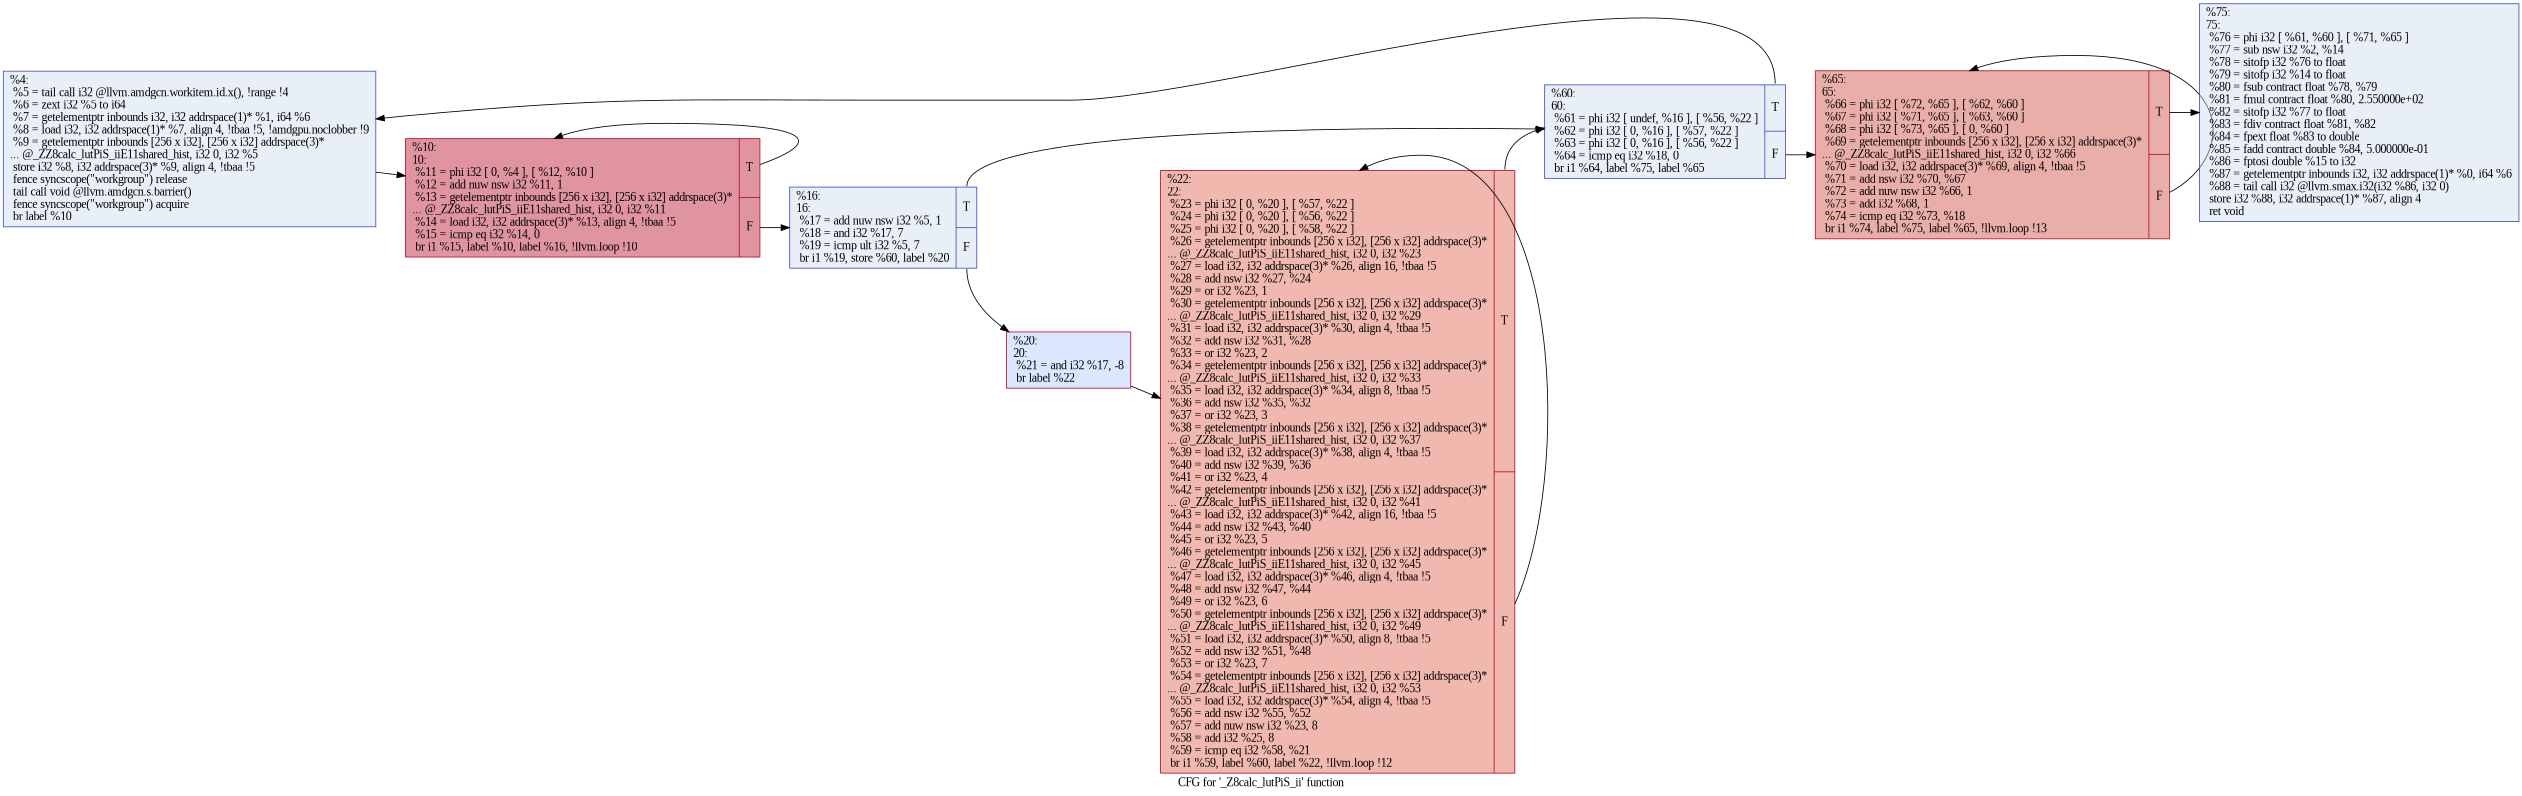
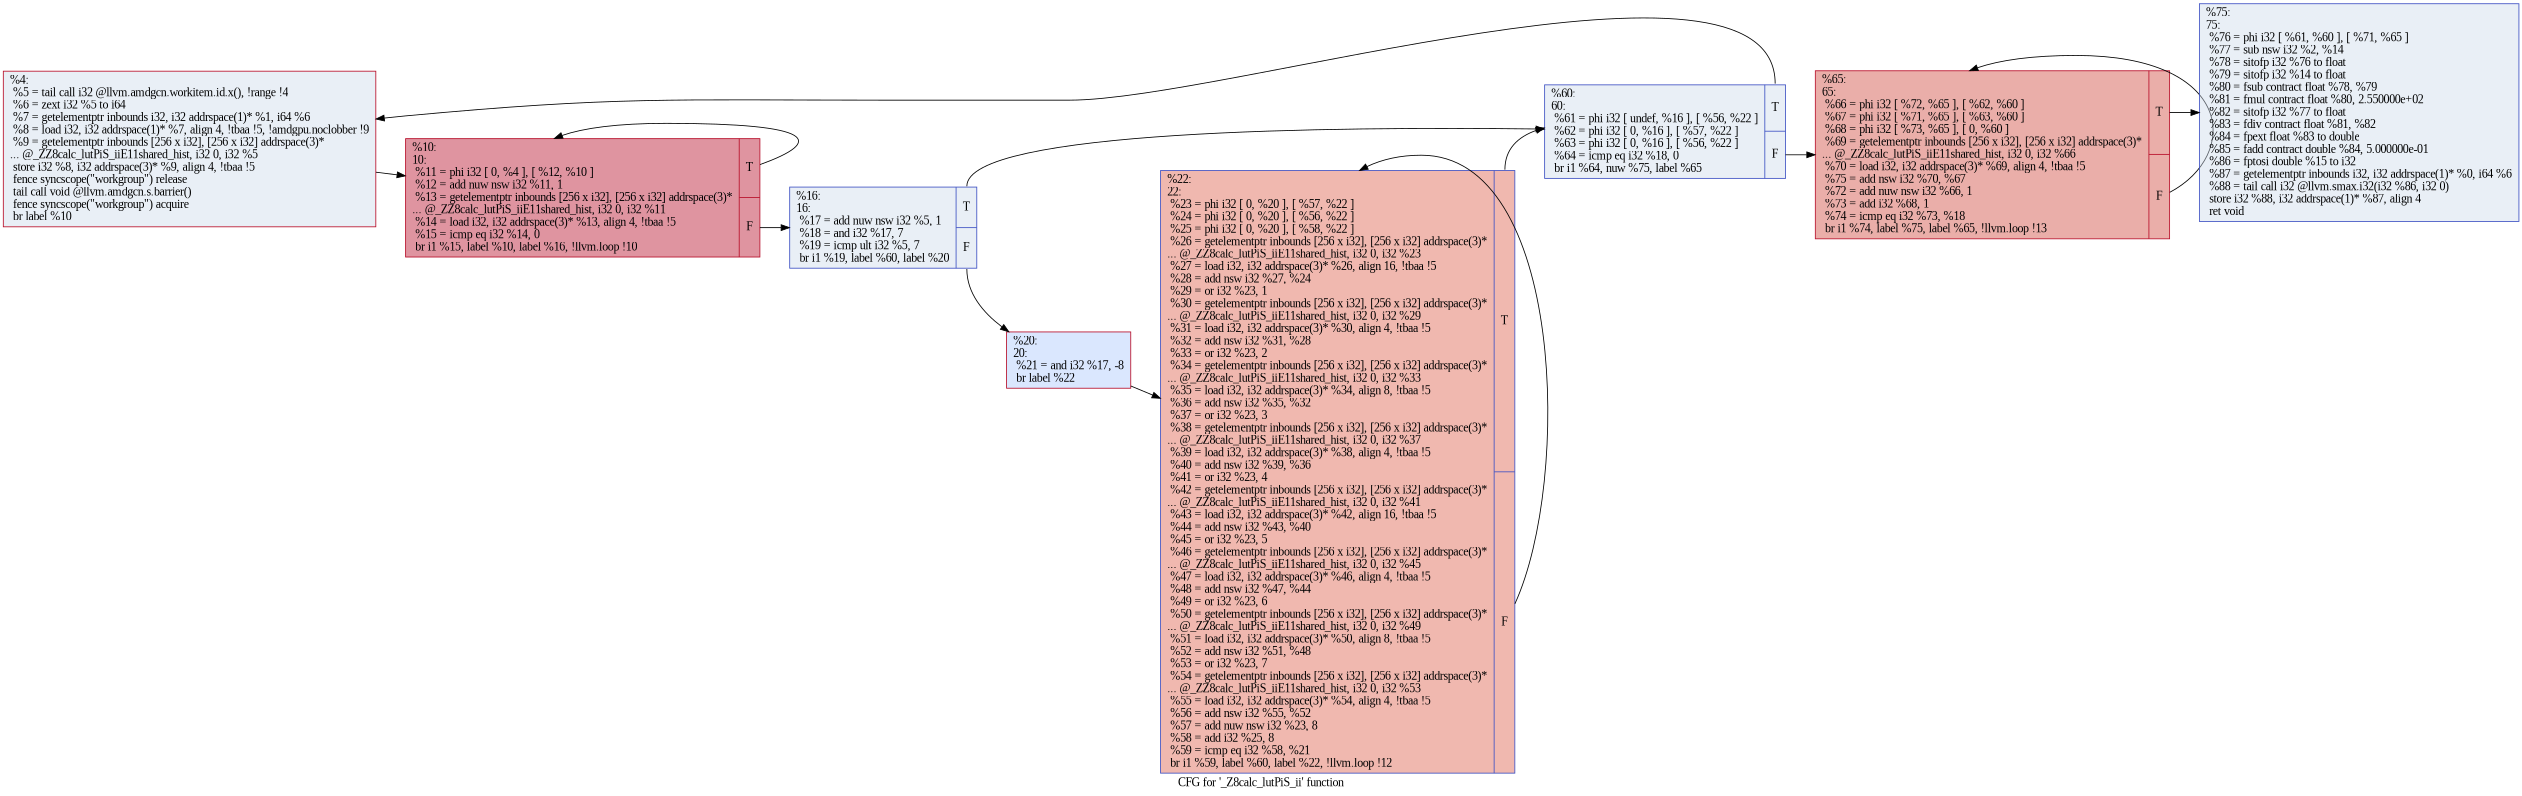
(190, 149) -> (190, 149)
(1628, 168) -> (1627, 168)
(1894, 179) -> (1894, 179)
(873, 258) -> (873, 258)
(1338, 472) -> (1338, 472)
